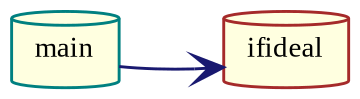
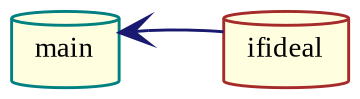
(157, 69) -> (186, 30)
